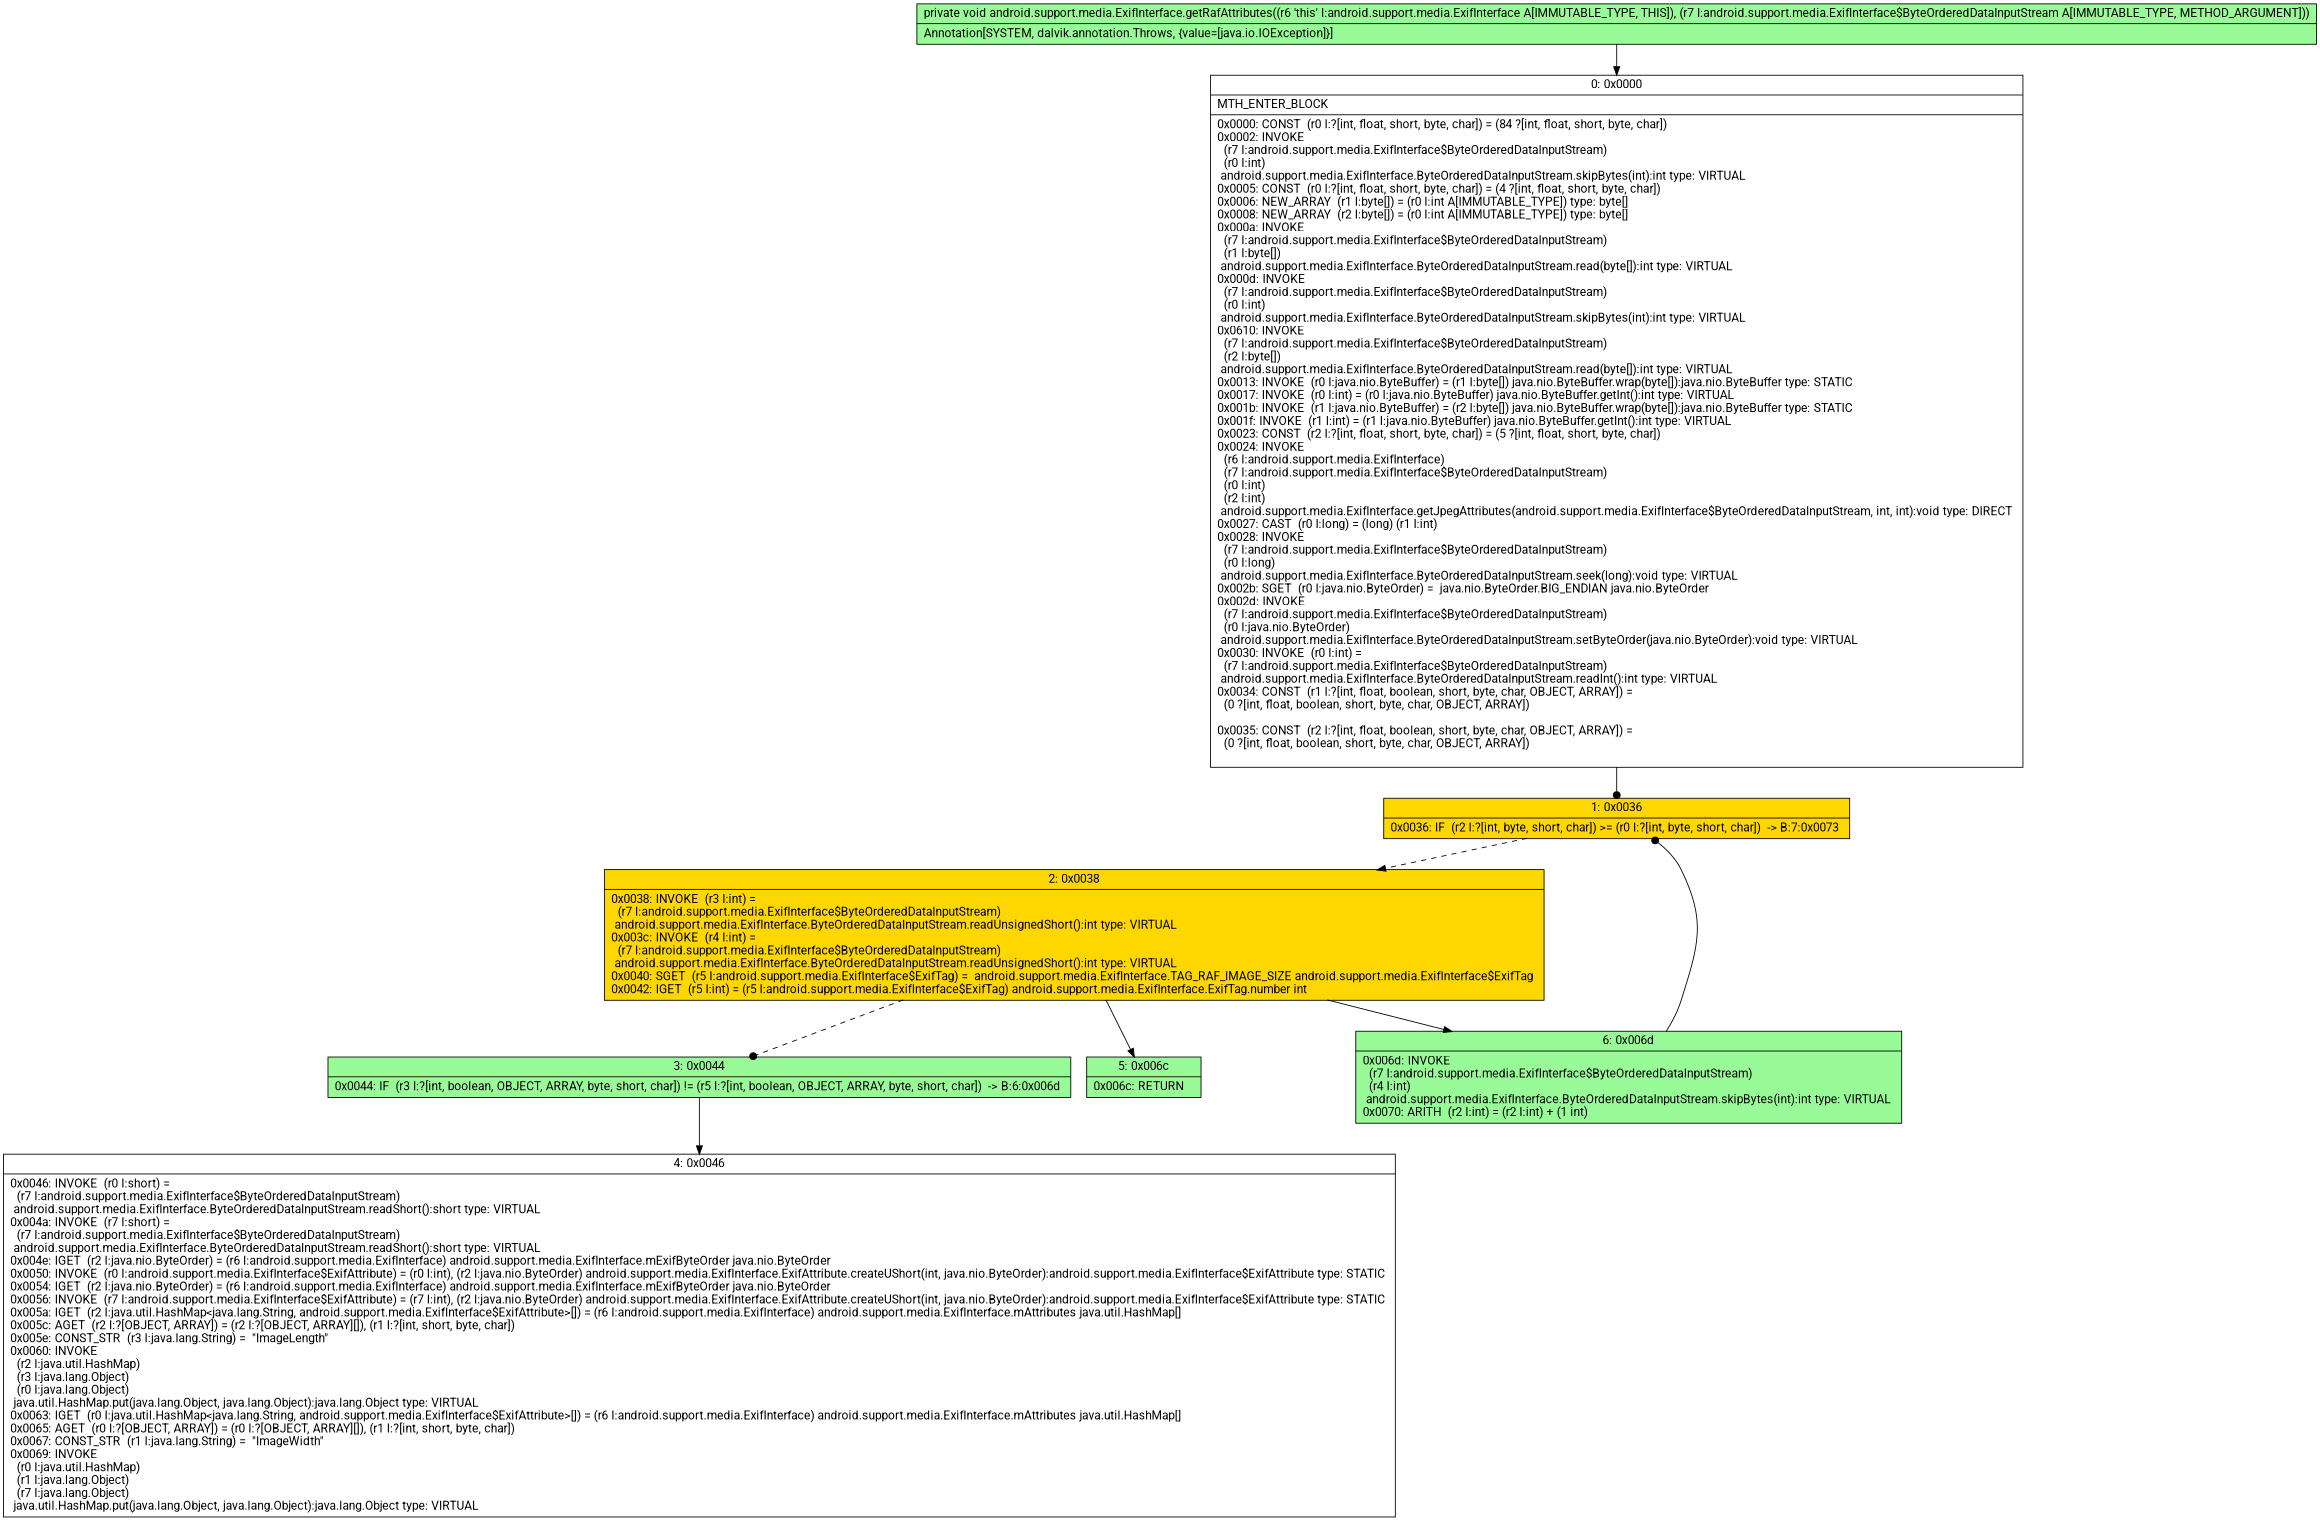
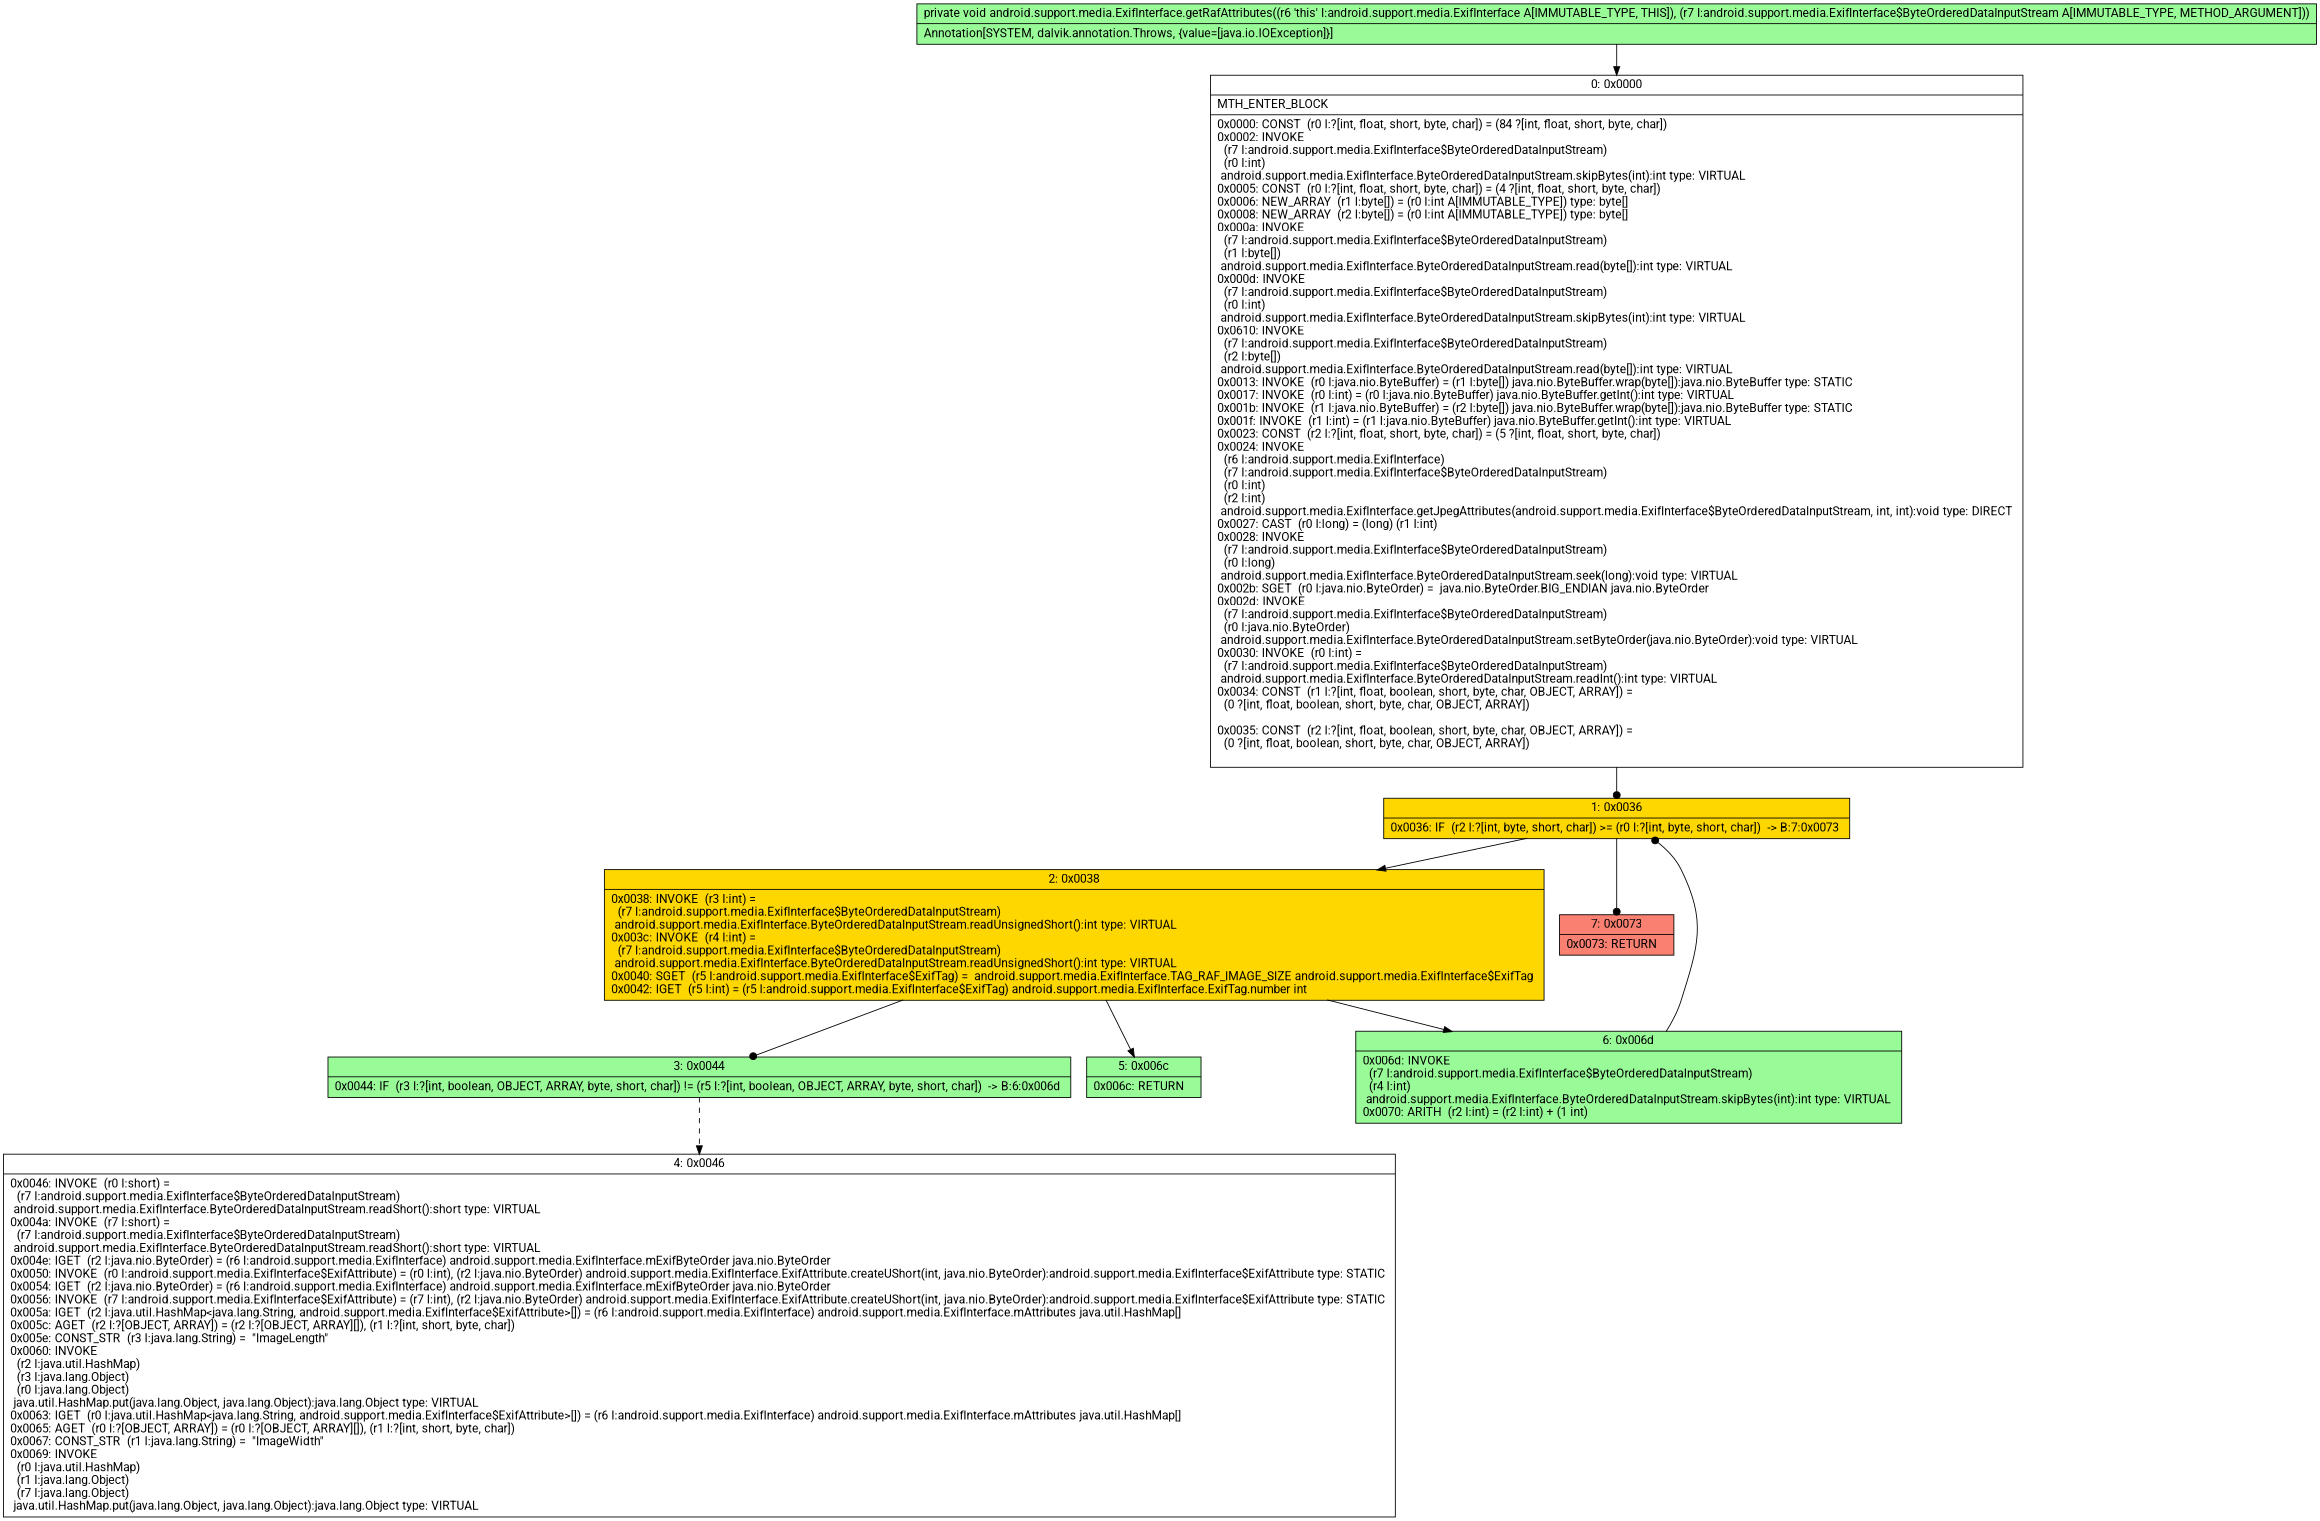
(1456, 853) -> (1456, 853)
none -> (1617, 935)
(830, 1027) -> (830, 1027)
(699, 1122) -> (699, 1122)
